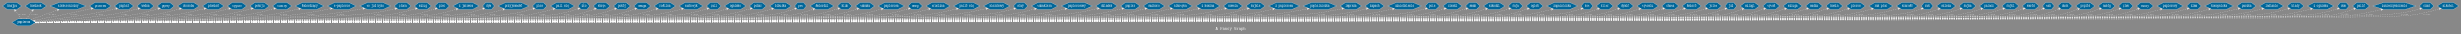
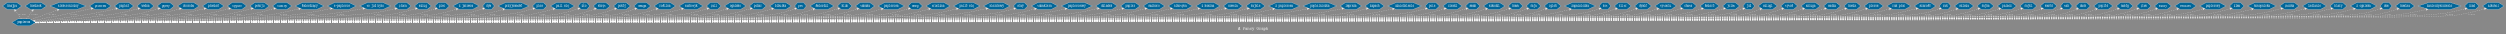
none -> (1516, 6)
none -> (2186, 6)
(2361, 6) -> (2405, 6)
